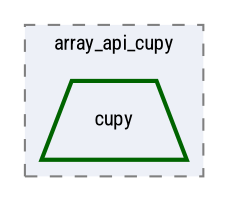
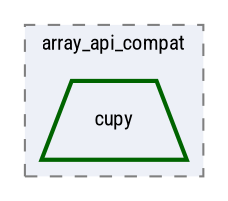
(114, 45) -> (114, 45)
